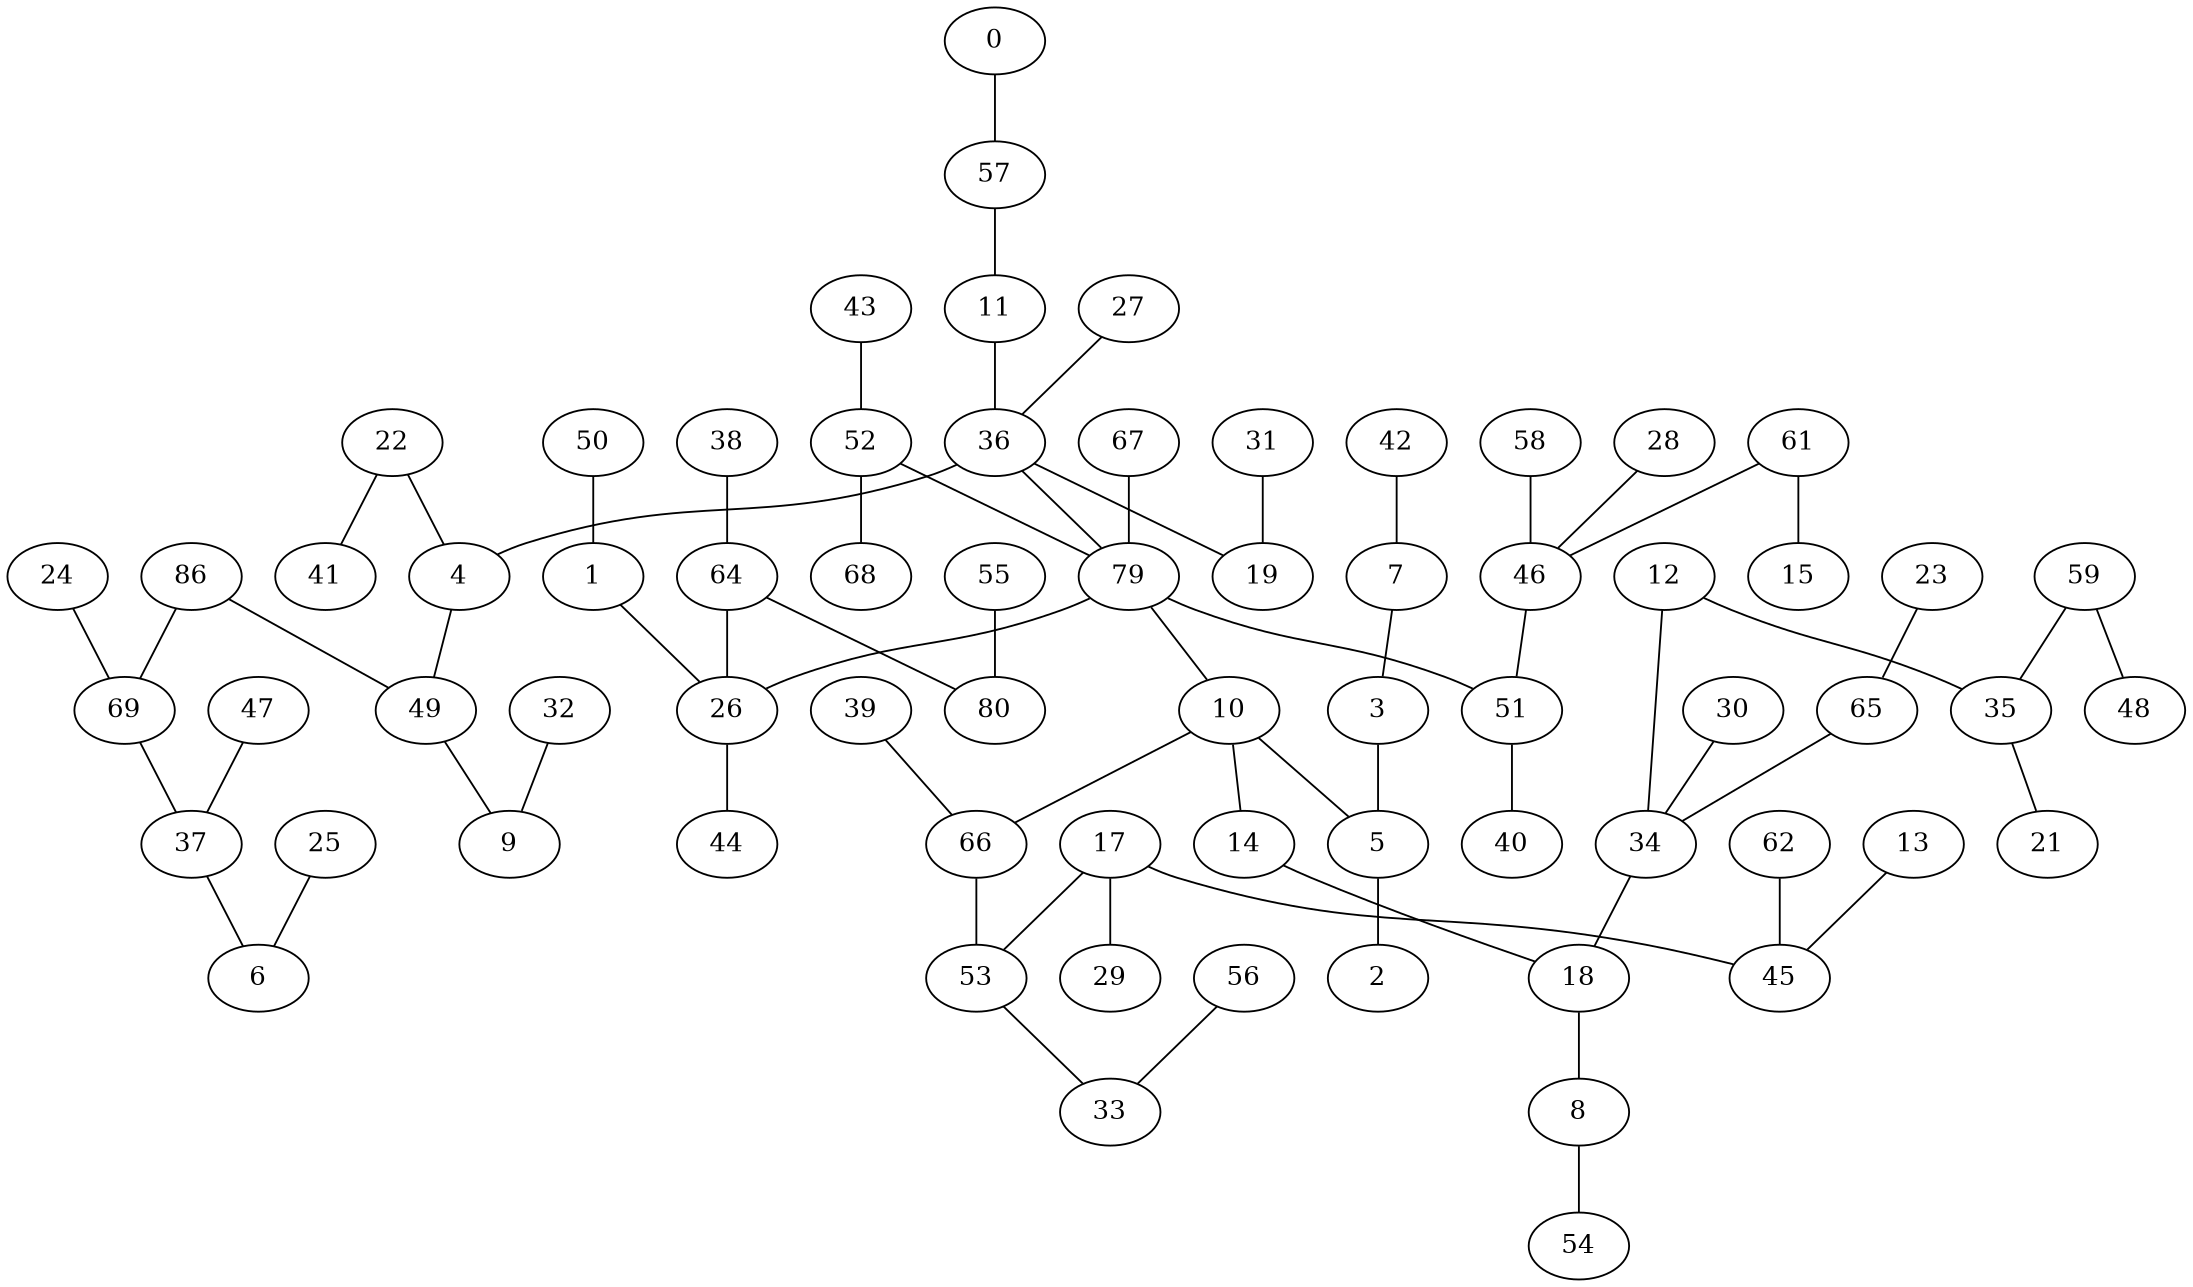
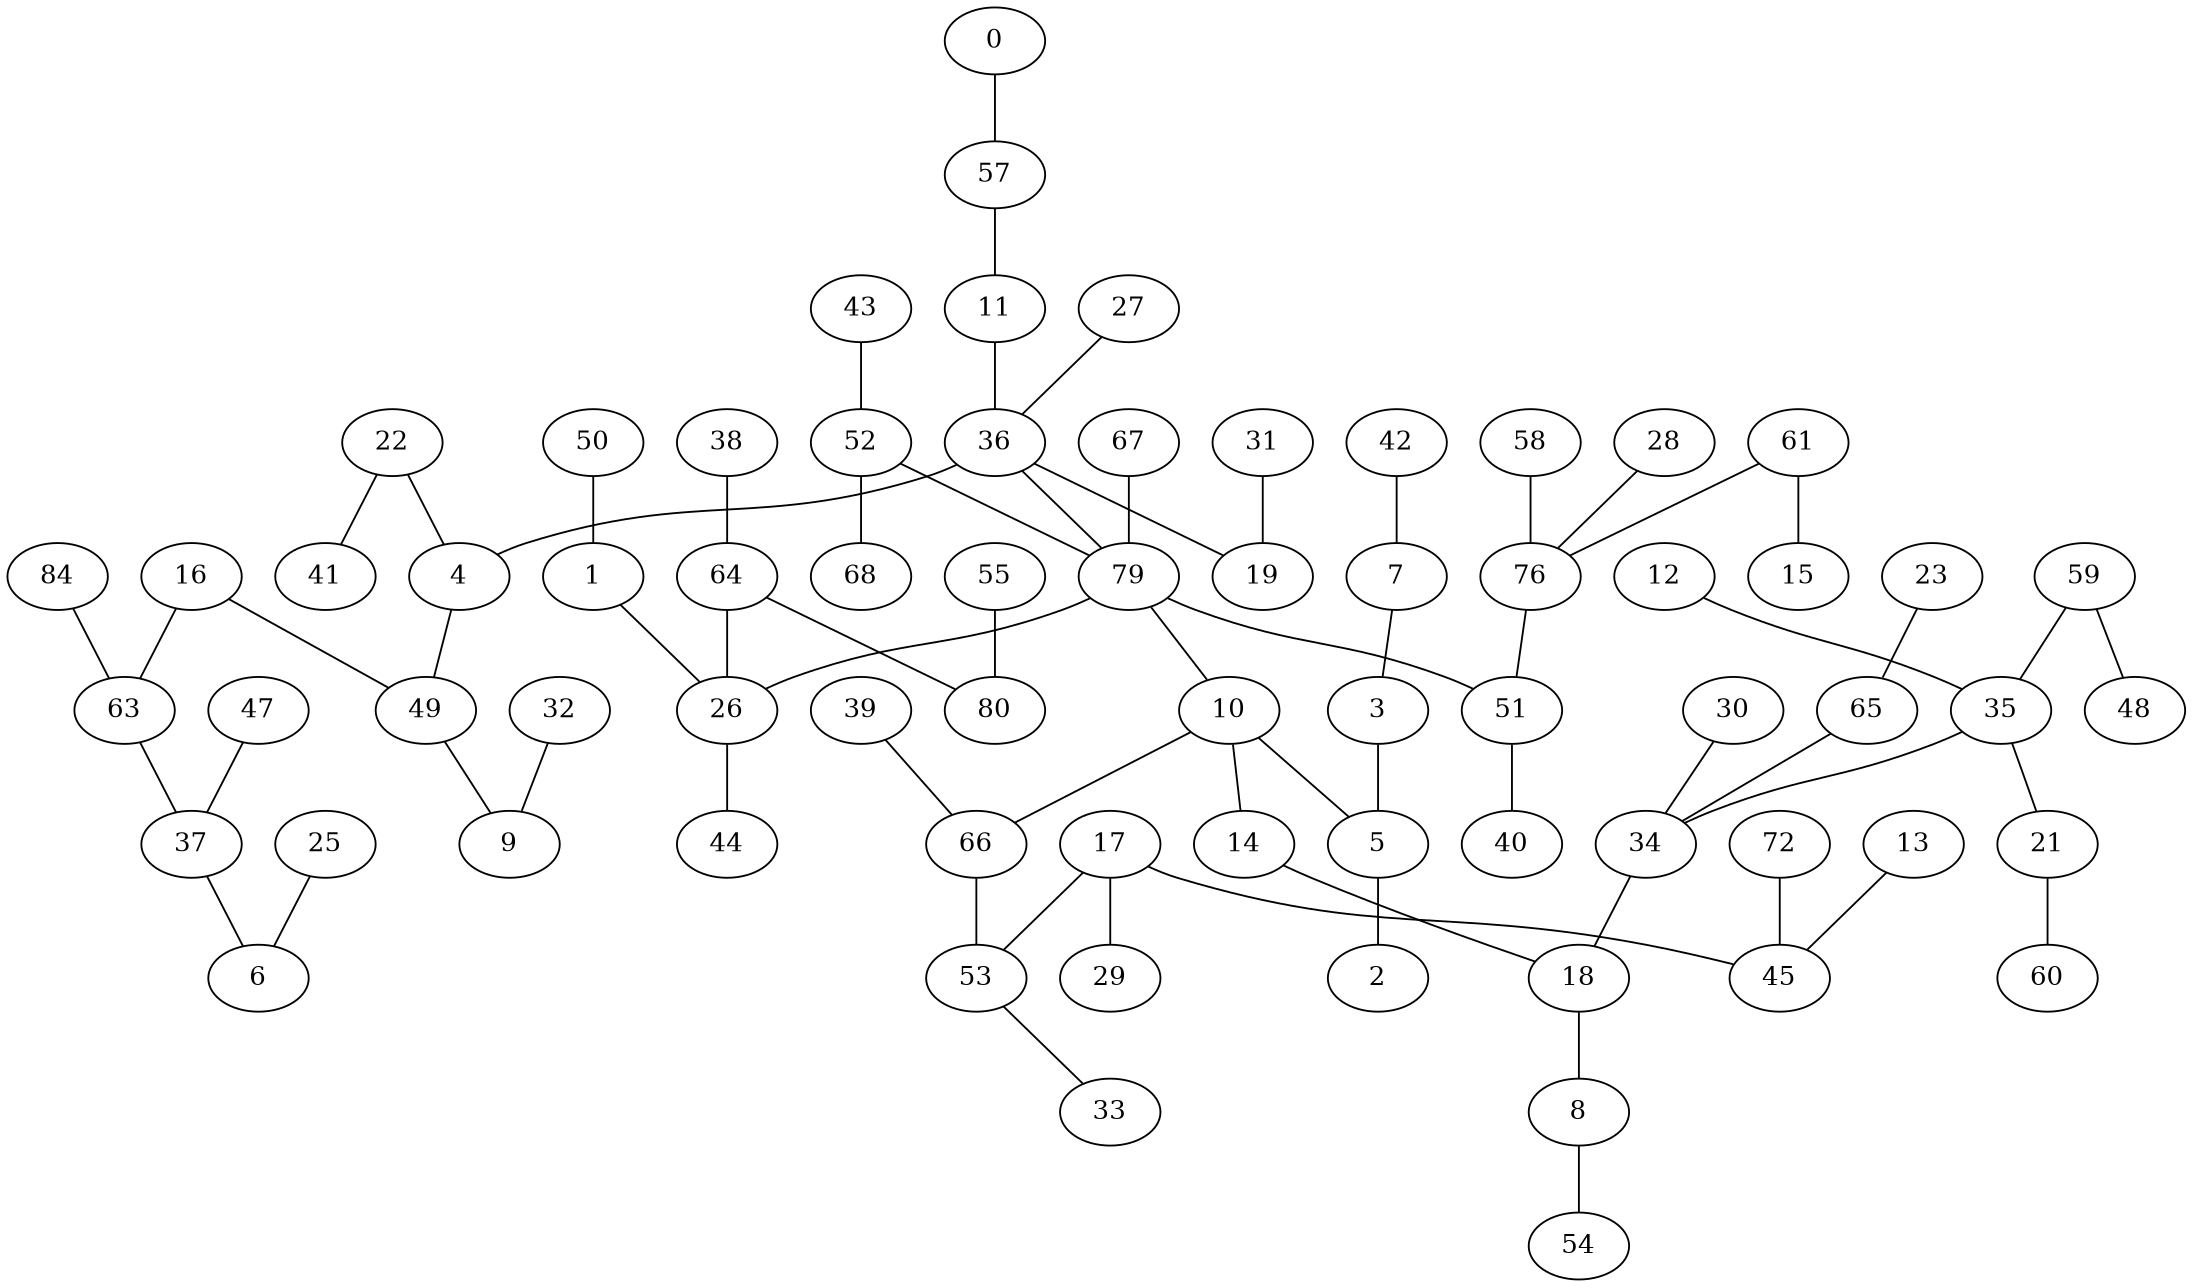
(58, 577) -> (58, 577)
(192, 577) -> (192, 577)
(1531, 577) -> (1531, 577)
(125, 710) -> (125, 710)
(1655, 710) -> (1823, 777)
(1780, 844) -> (1780, 844)
(1244, 978) -> none
none -> (2048, 978)
